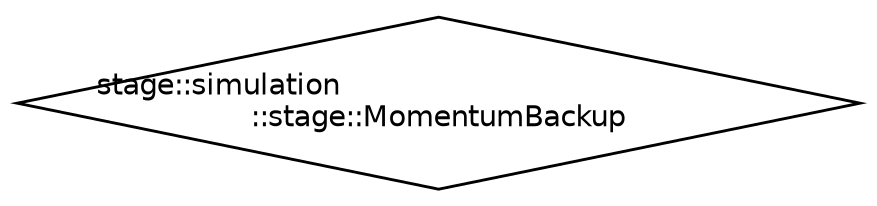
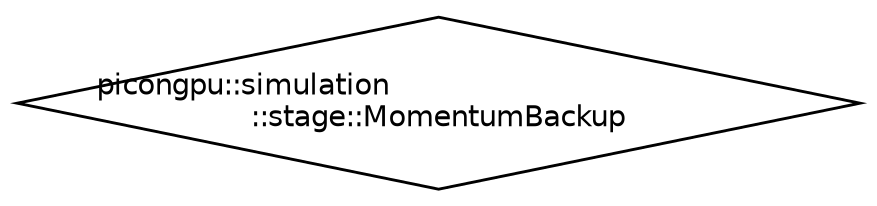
(439, 103) -> (439, 103)
